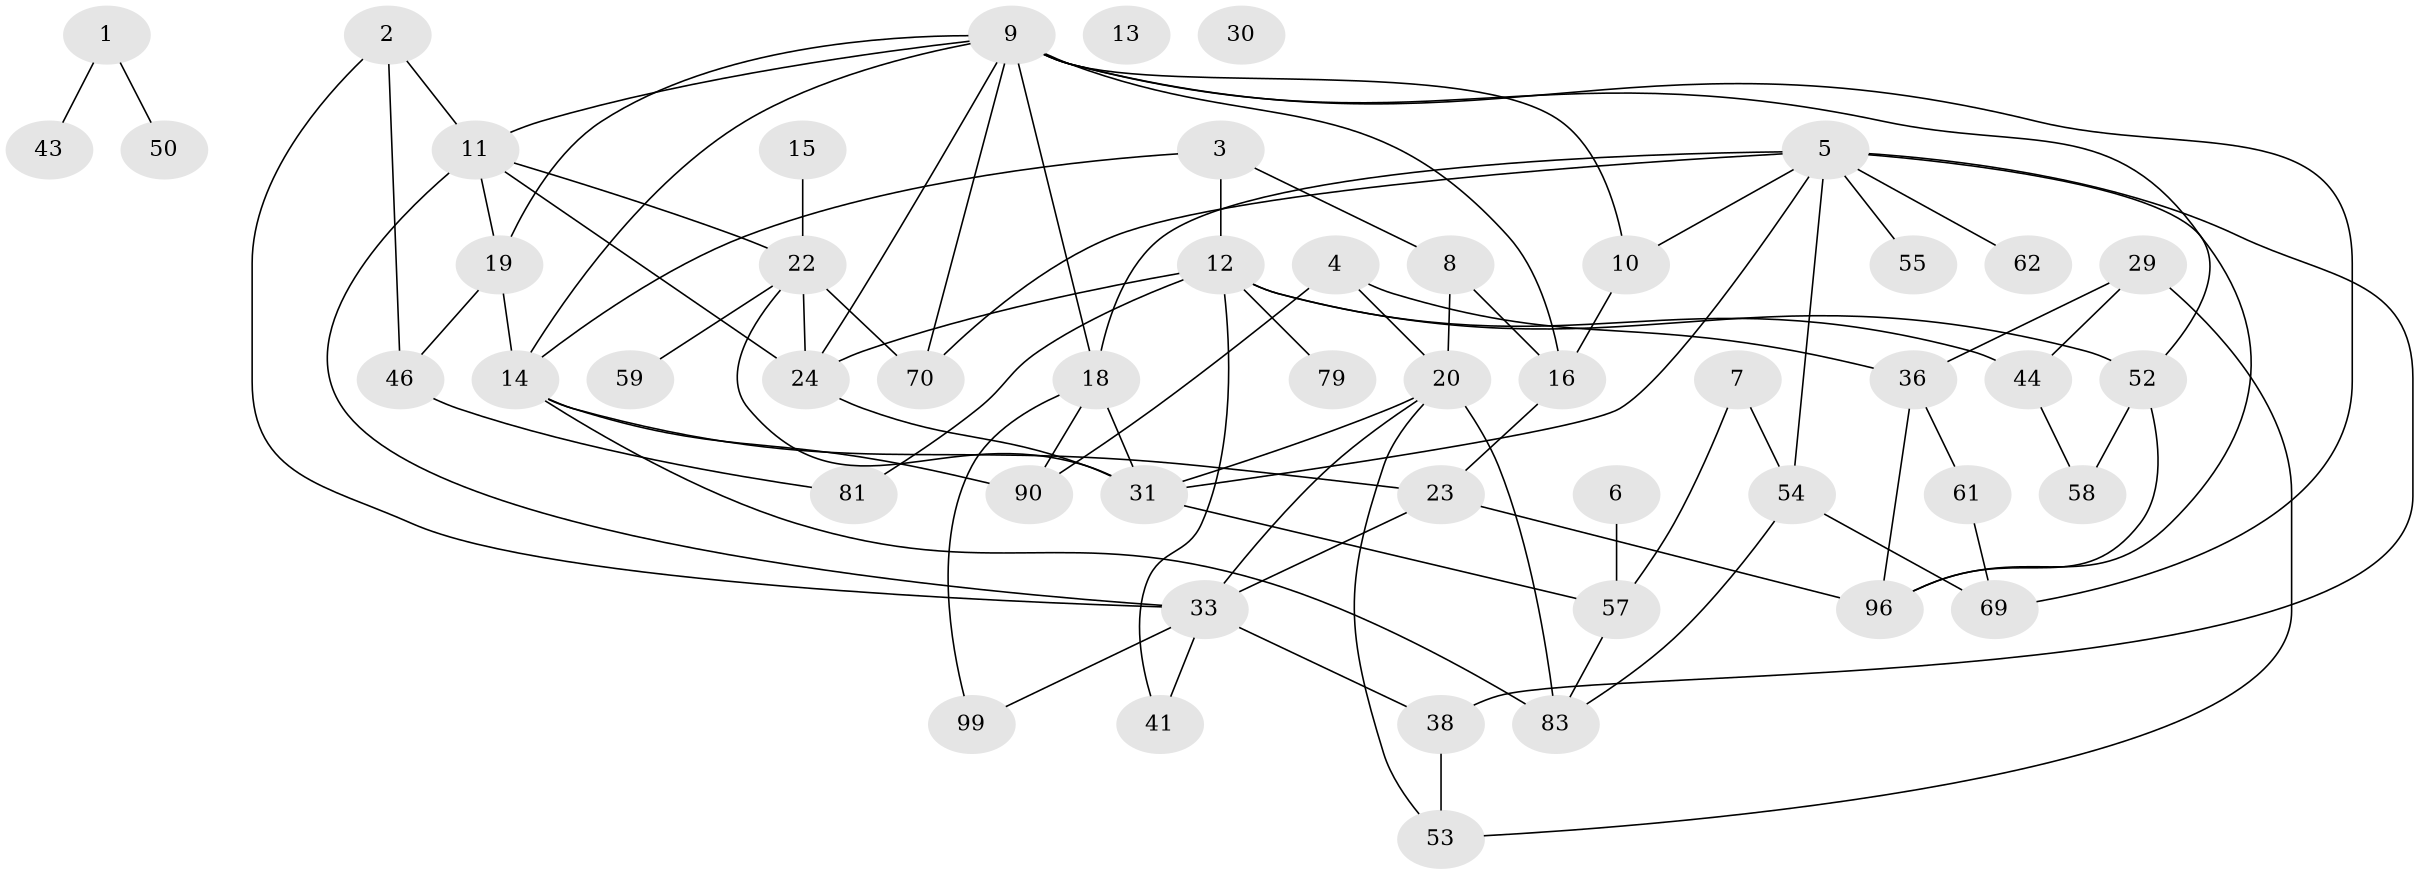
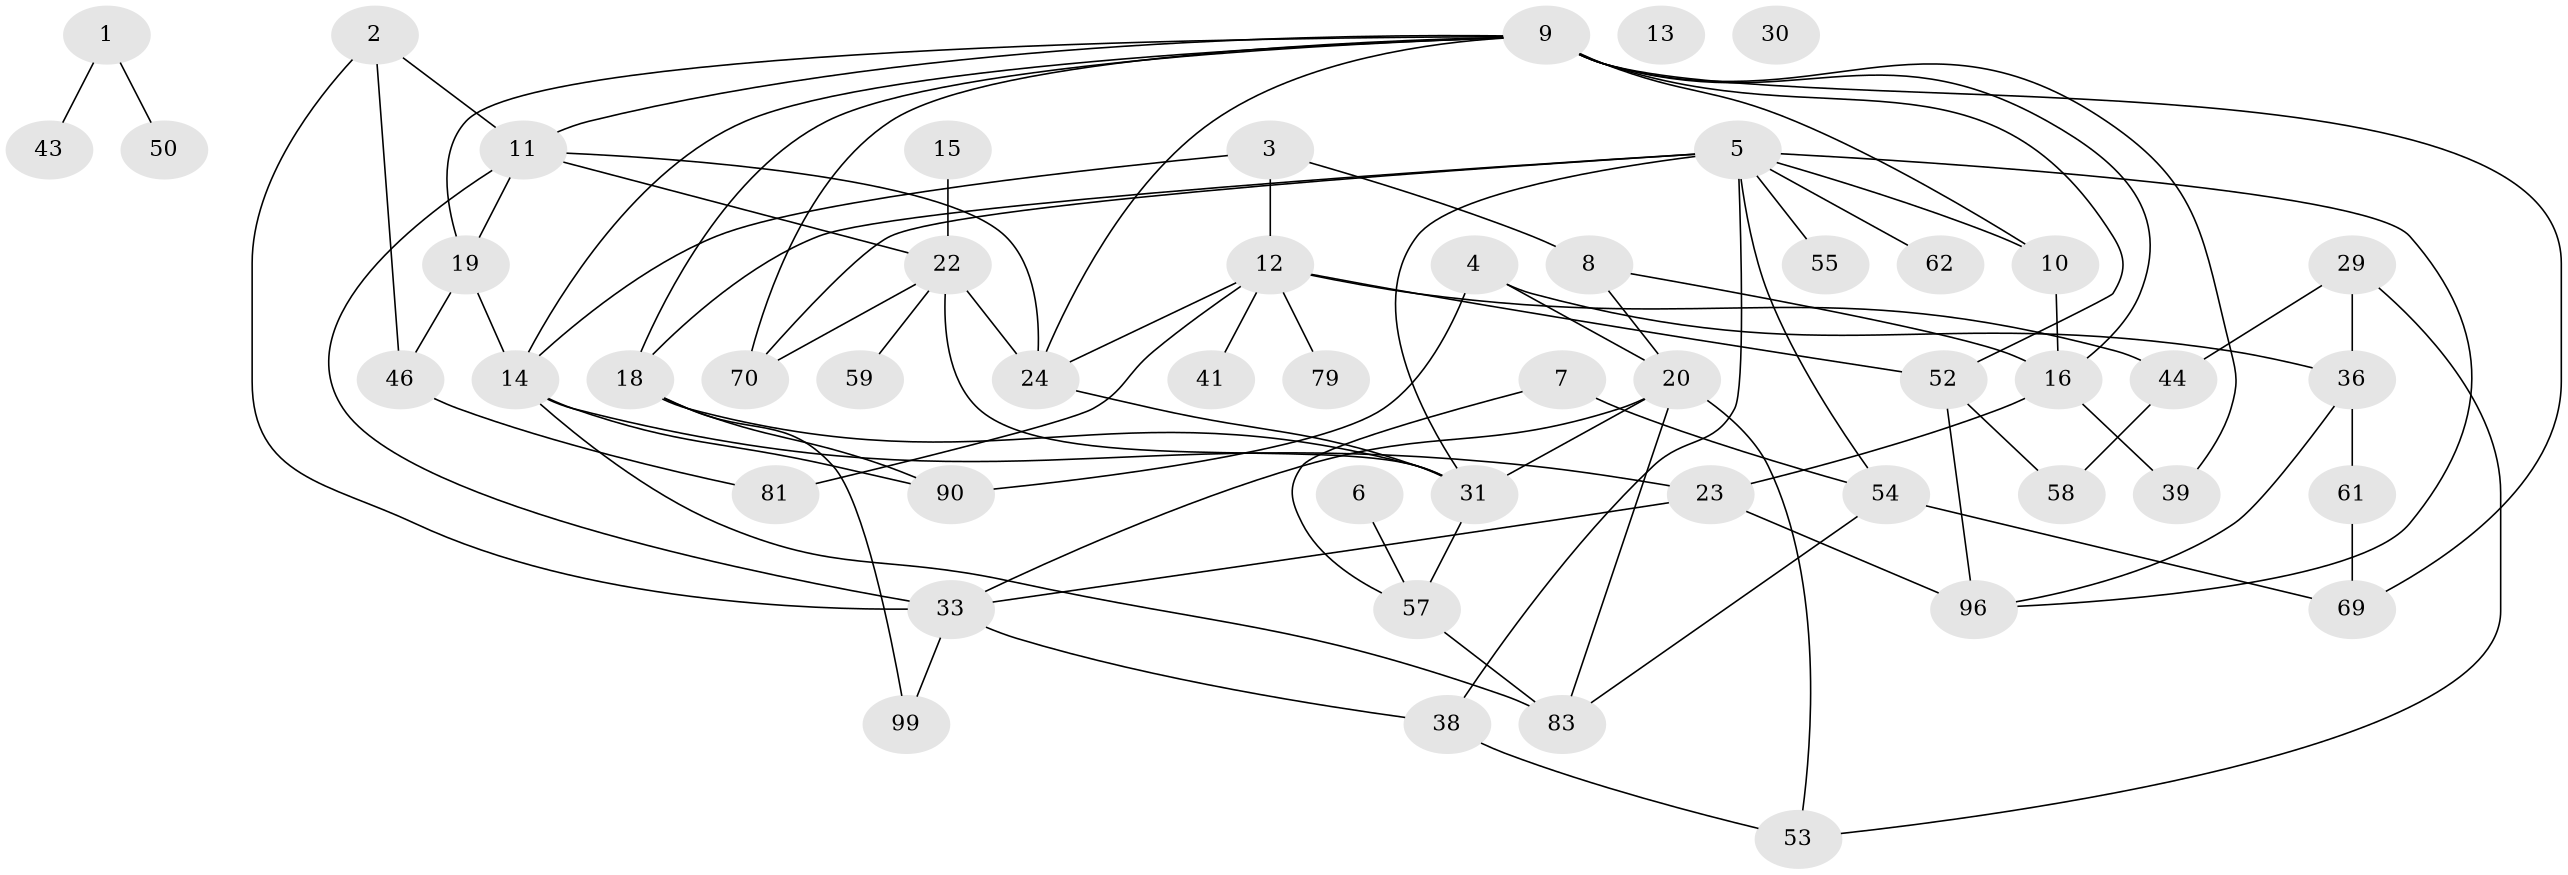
none -> (2177, 495)
(1182, 667) -> none
